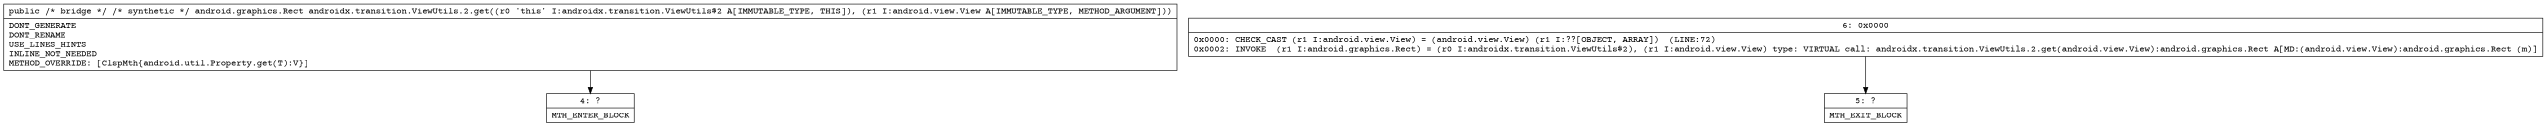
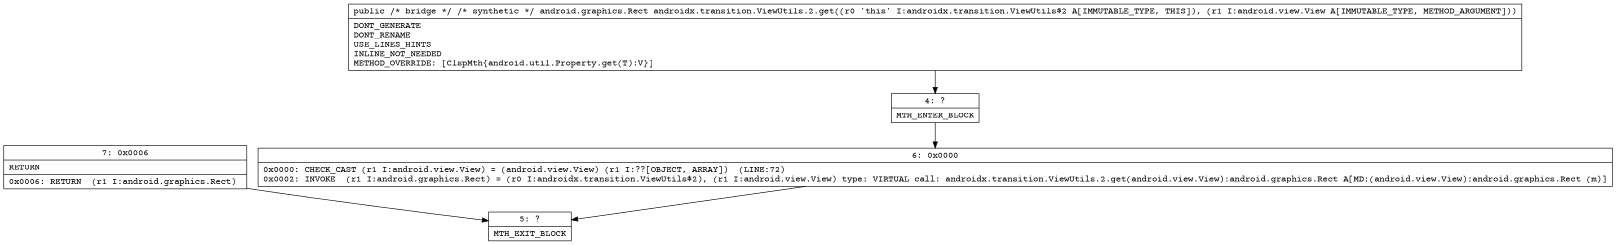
none -> (935, 132)
none -> (125, 167)
